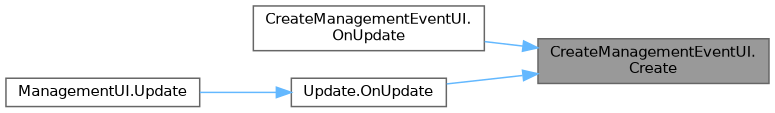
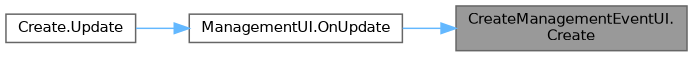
(369, 28) -> none
(103, 92) -> (71, 28)
(369, 92) -> (296, 28)
